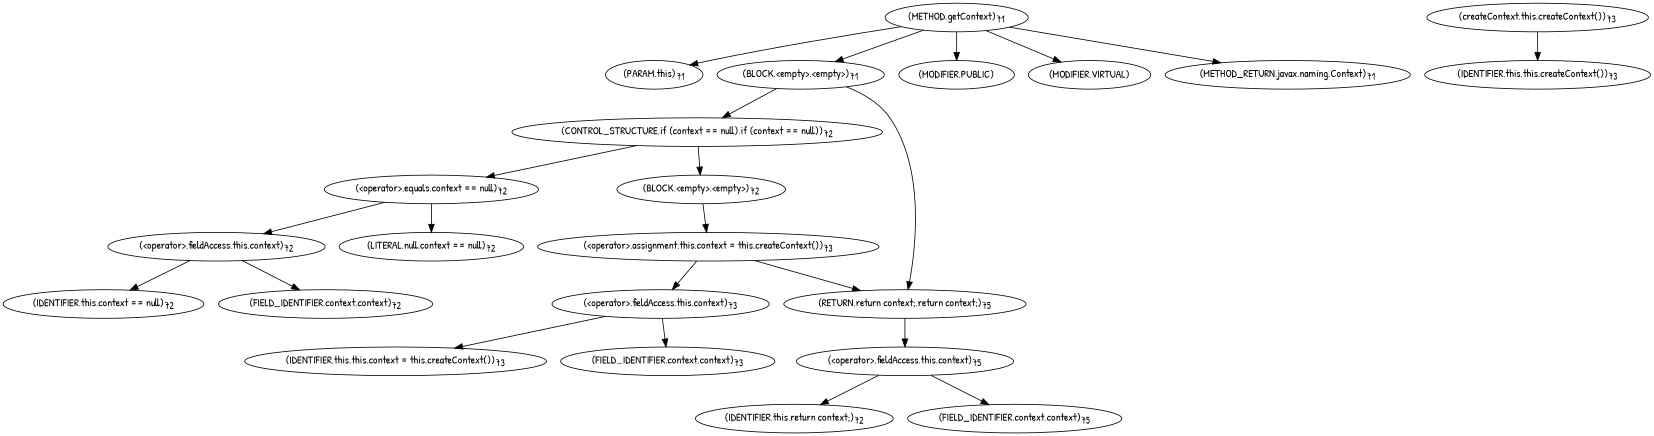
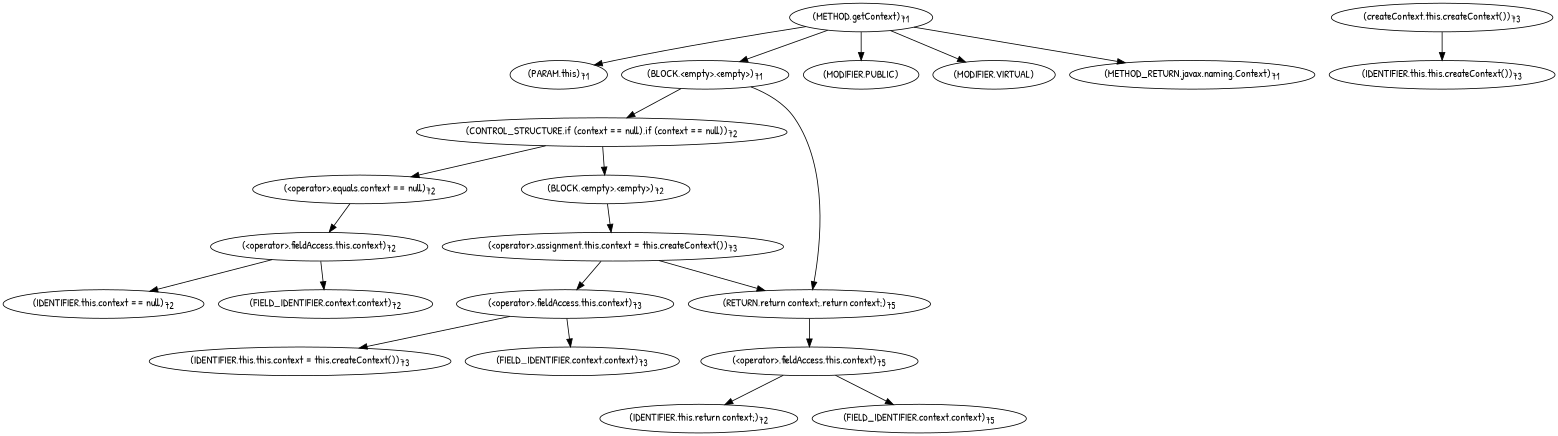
(431, 247) -> none
